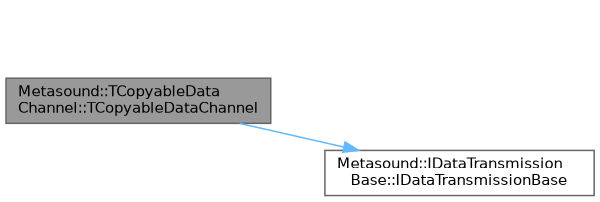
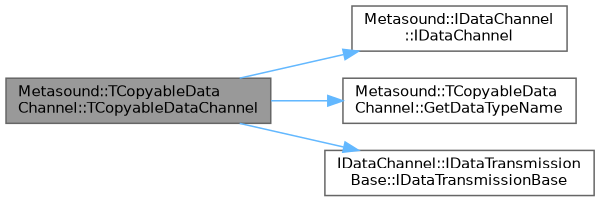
none -> (460, 29)
none -> (460, 101)
(460, 173) -> (460, 173)
